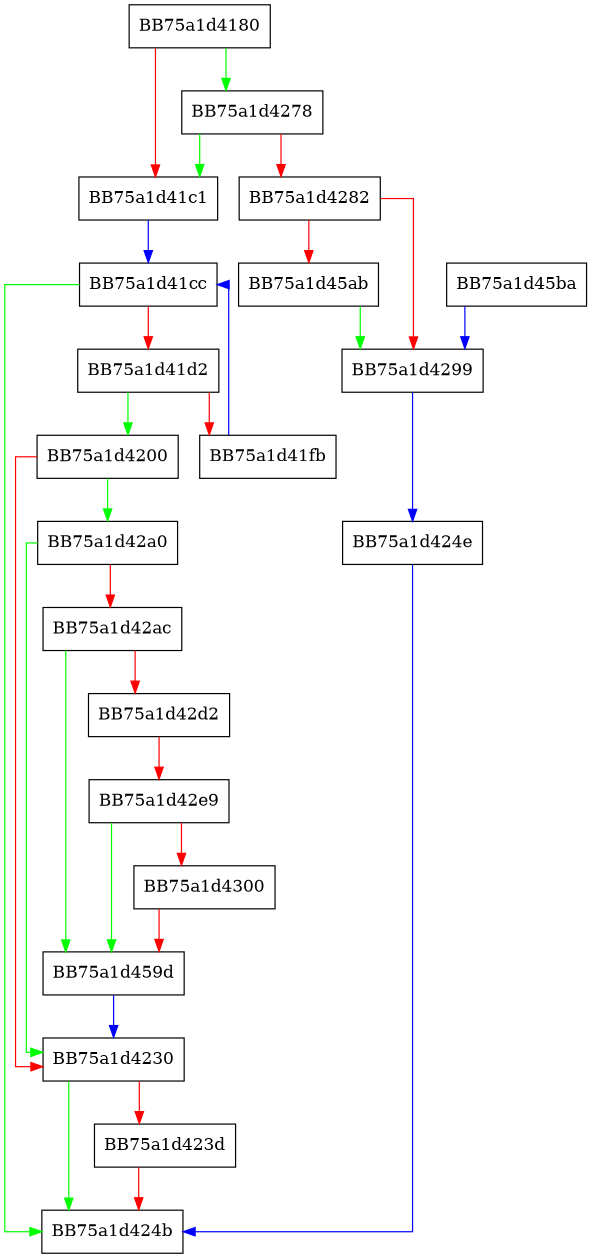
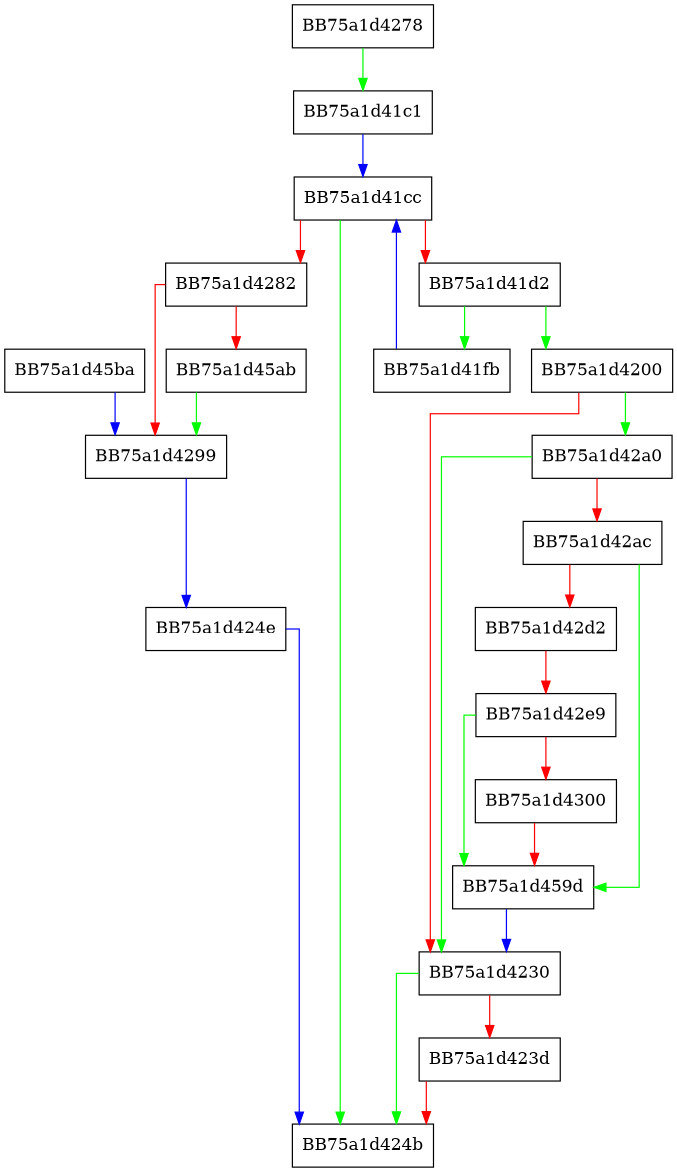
(200, 26) -> none
(281, 149) -> (300, 235)
(209, 408) -> (465, 322)
